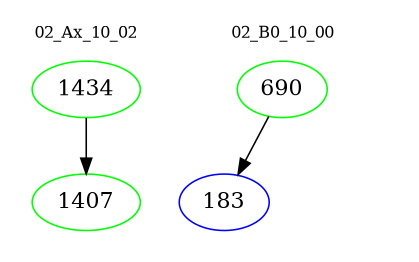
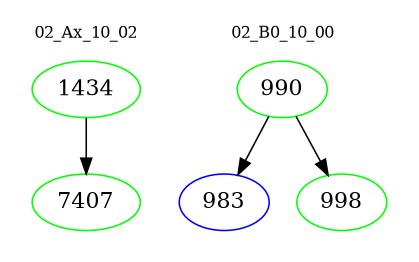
(282, 89) -> (282, 89)
(86, 202) -> (86, 202)
(224, 202) -> (224, 202)
none -> (342, 202)
